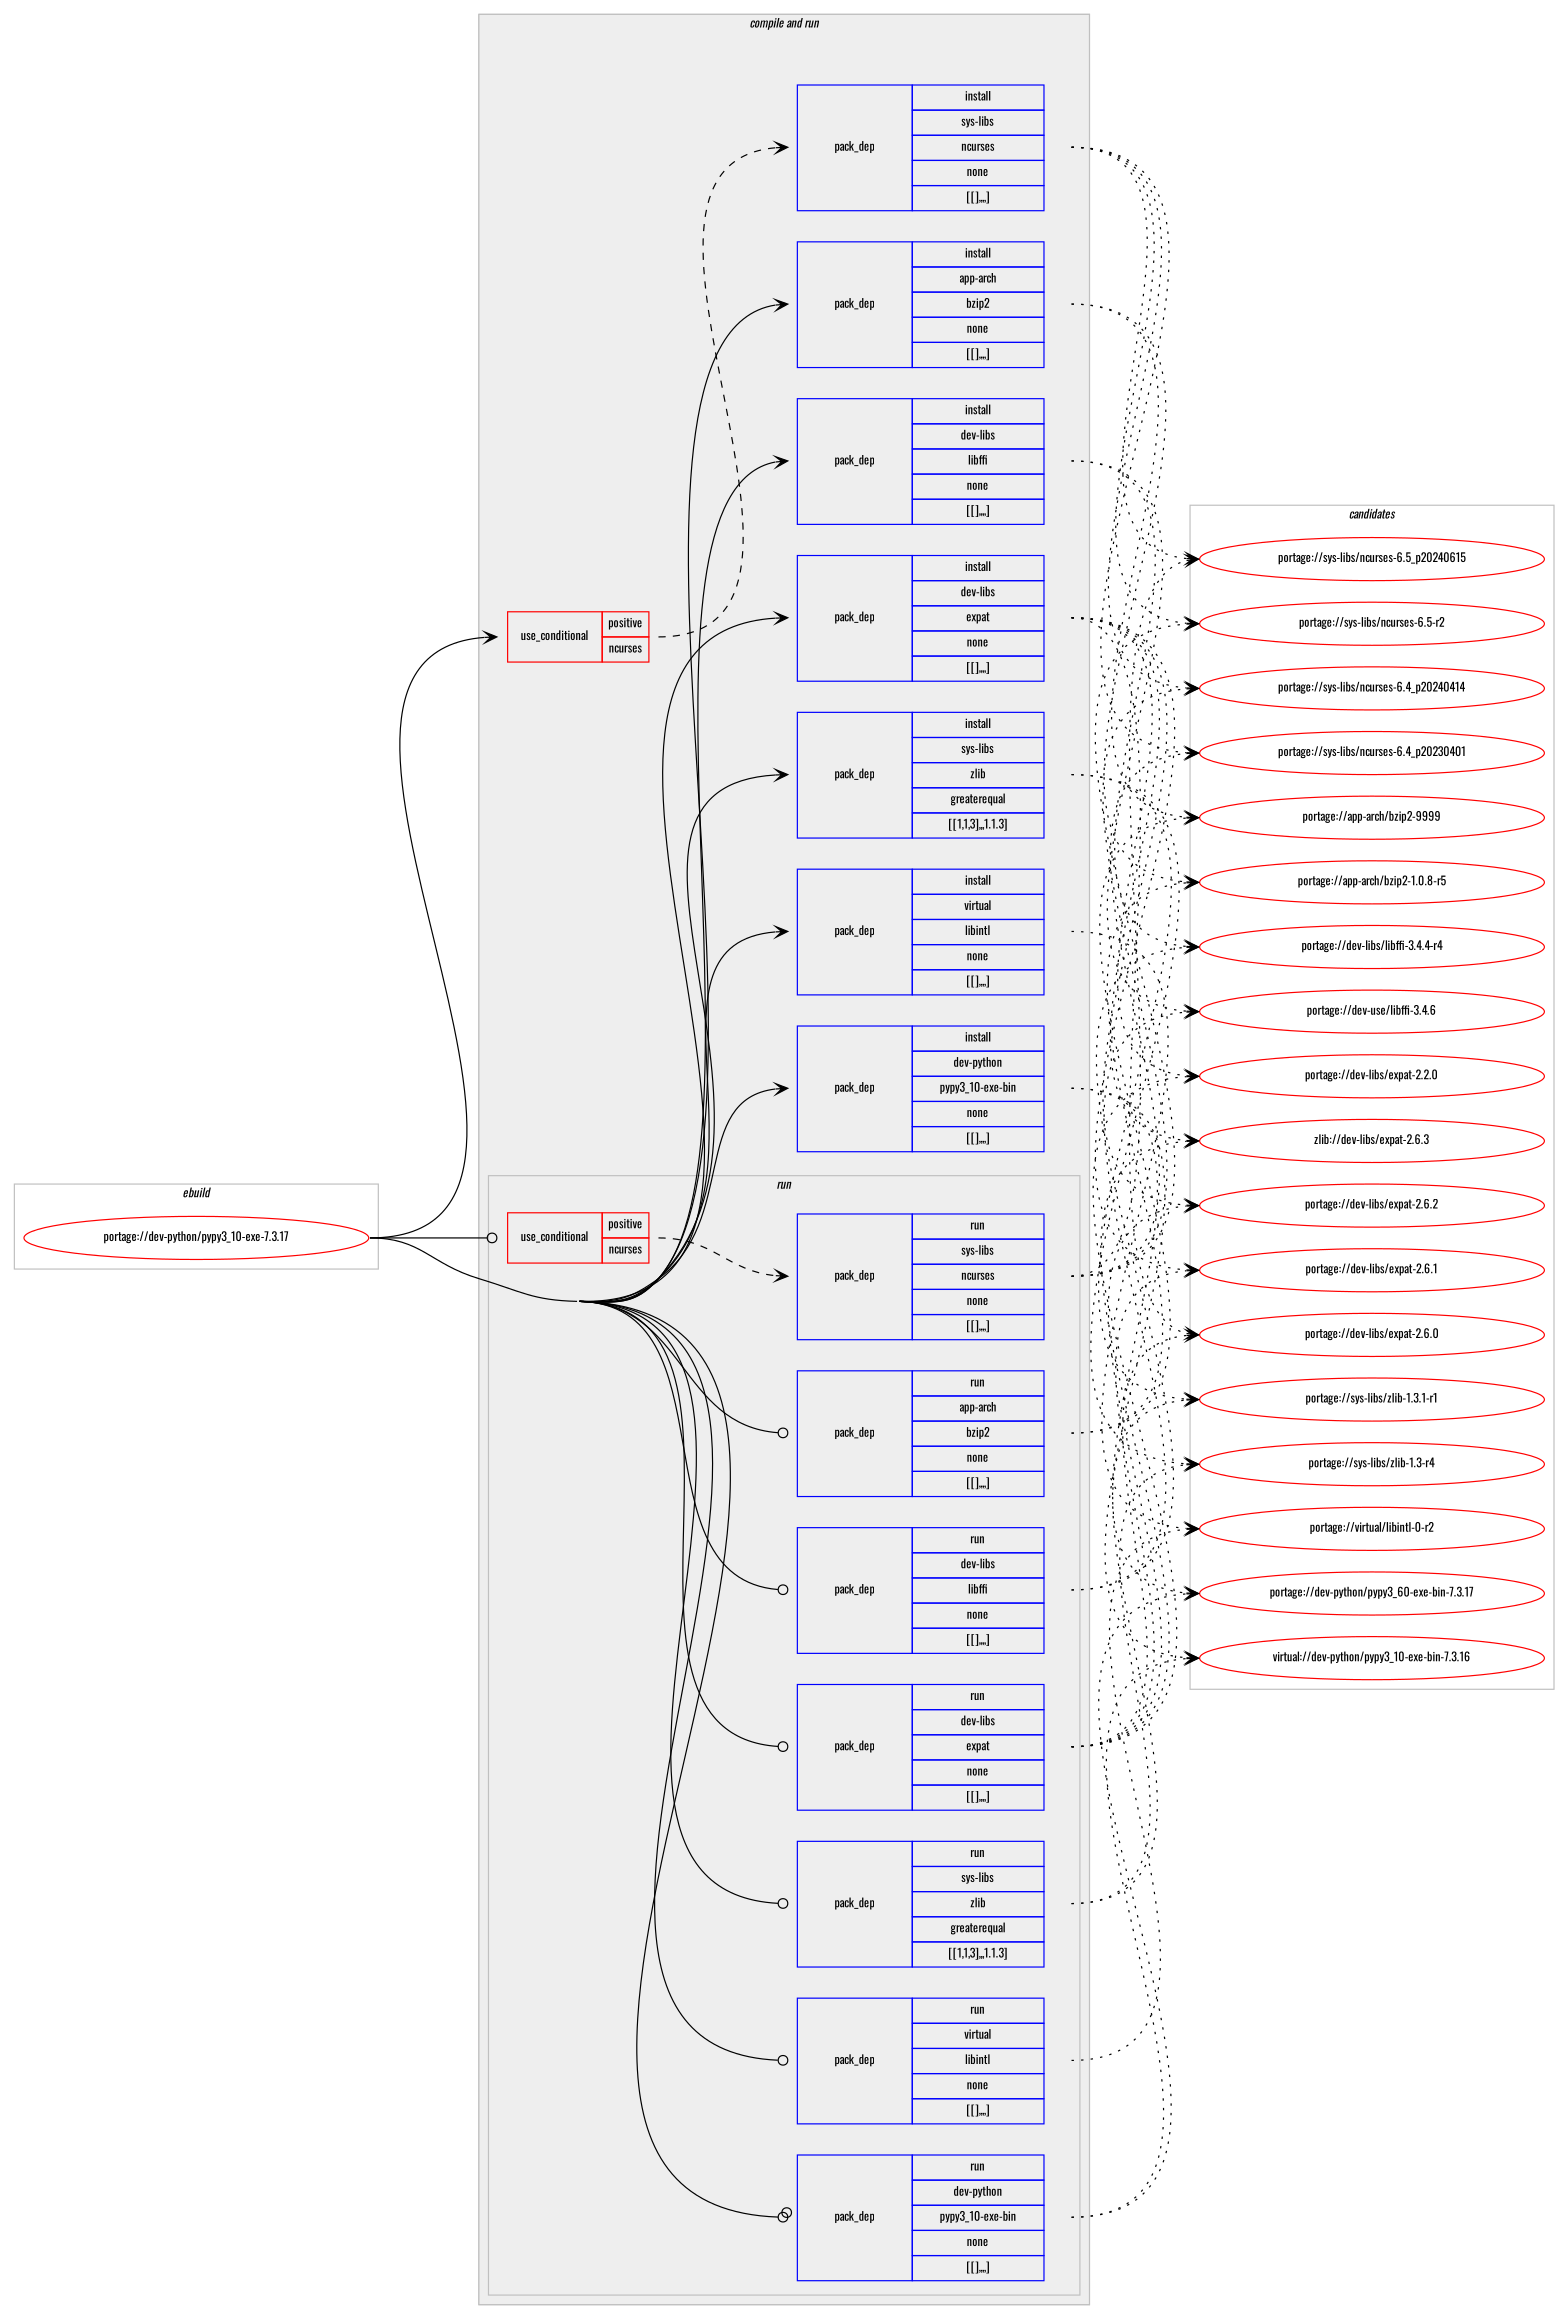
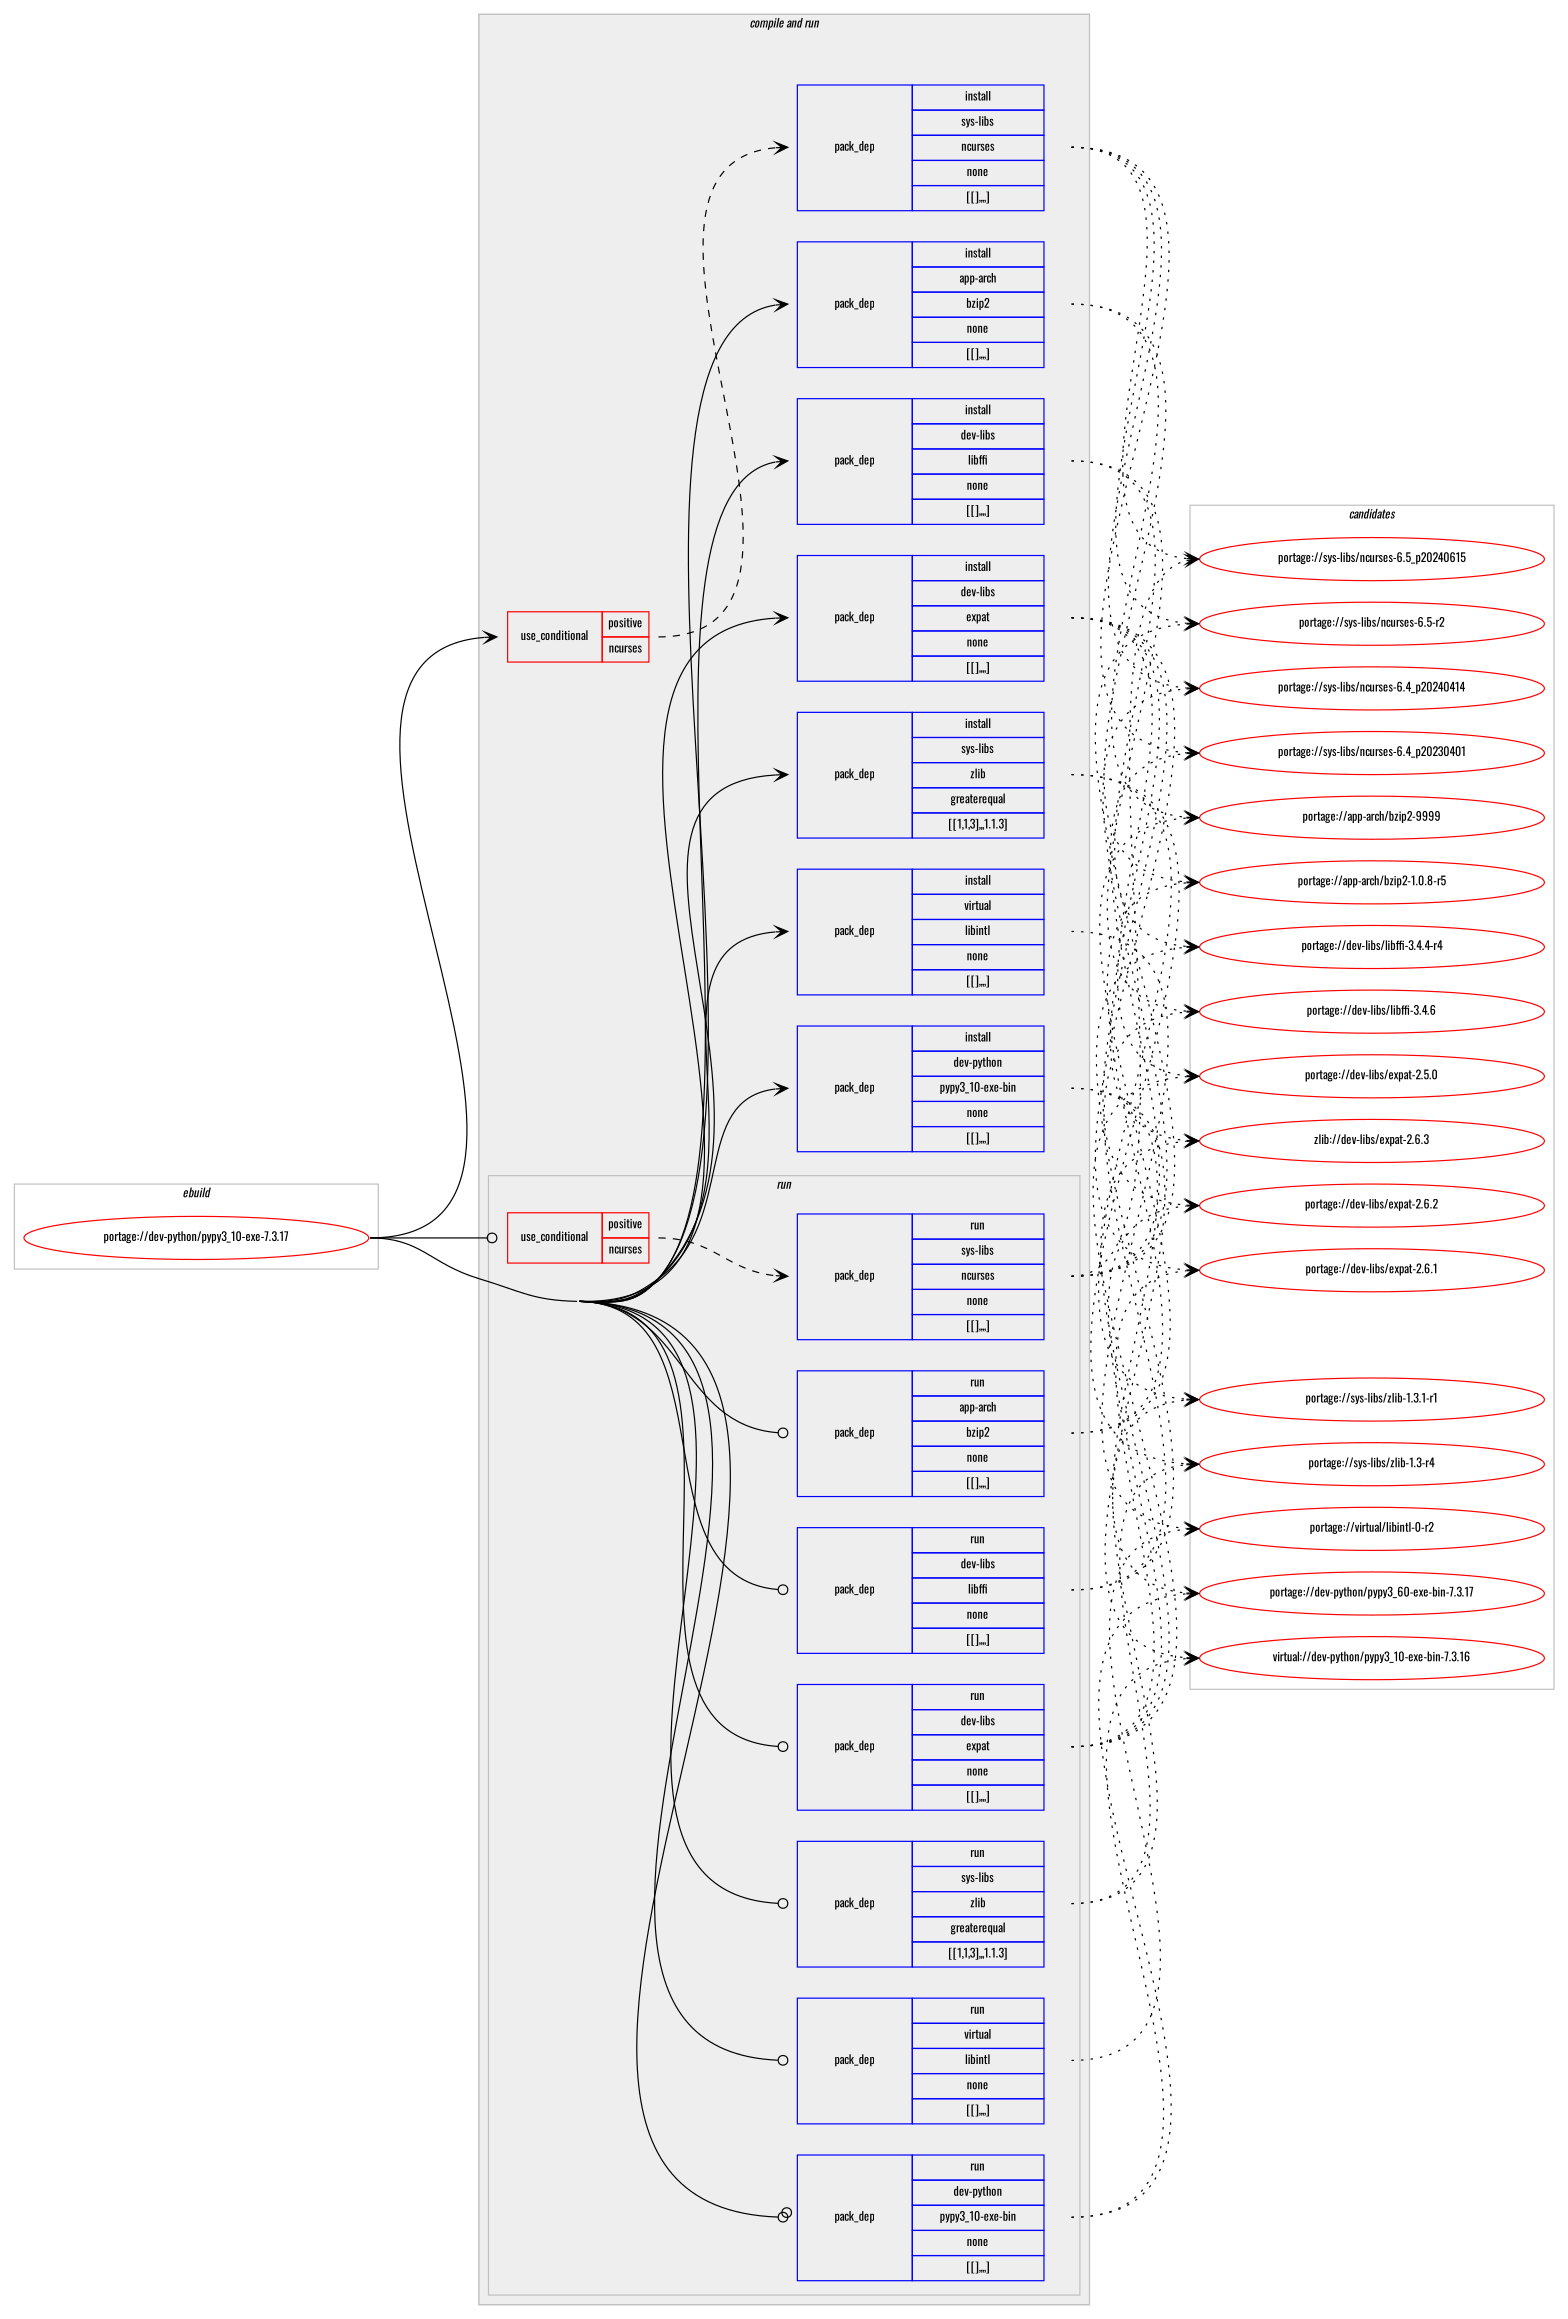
(1372, 1012) -> (1372, 1012)
(1372, 1076) -> (1372, 1076)
(1372, 1335) -> none
